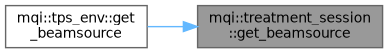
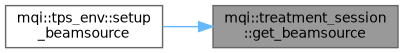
(76, 27) -> (84, 27)
